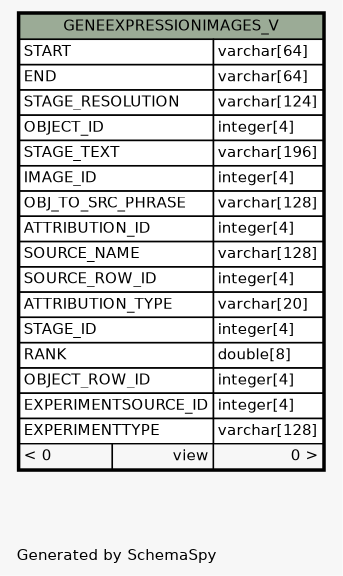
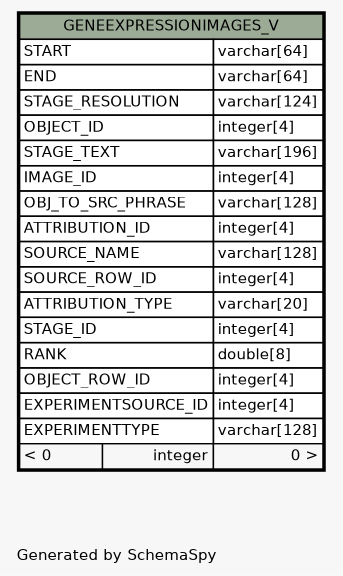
(191, 456) -> (181, 456)
